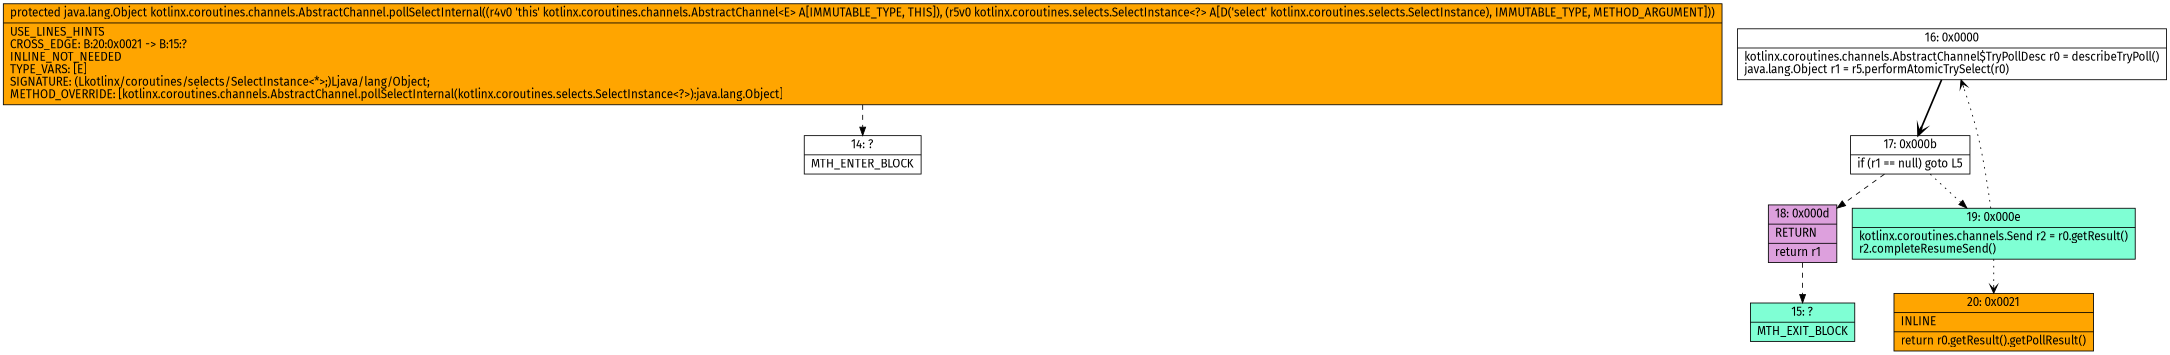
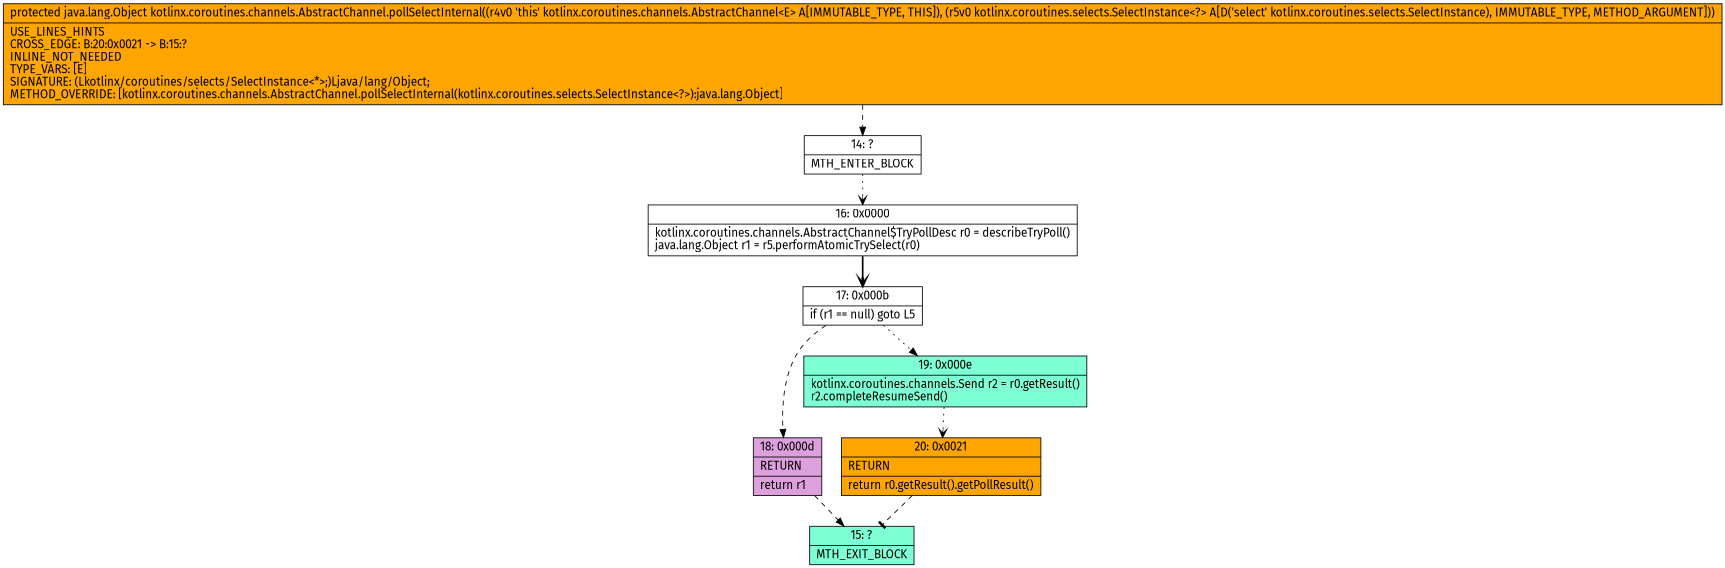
(1981, 147) -> (863, 185)
(1919, 322) -> (869, 466)
none -> (898, 509)
